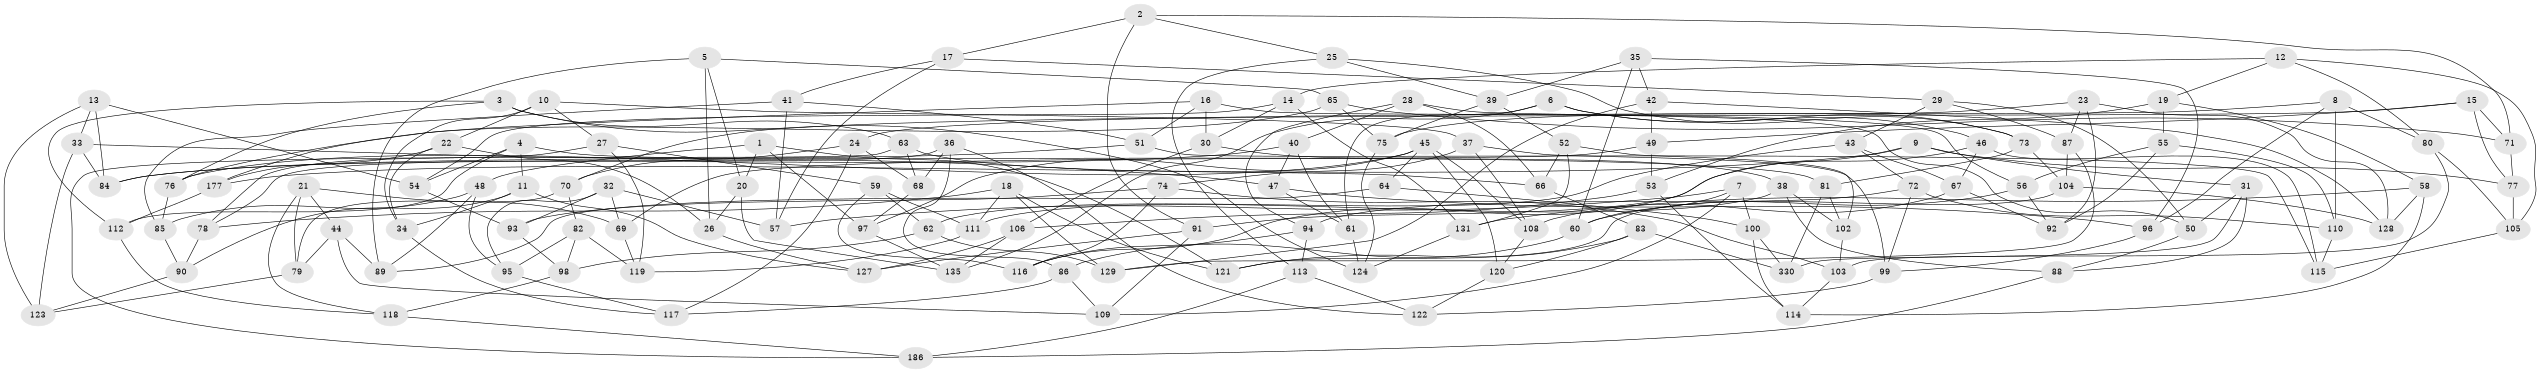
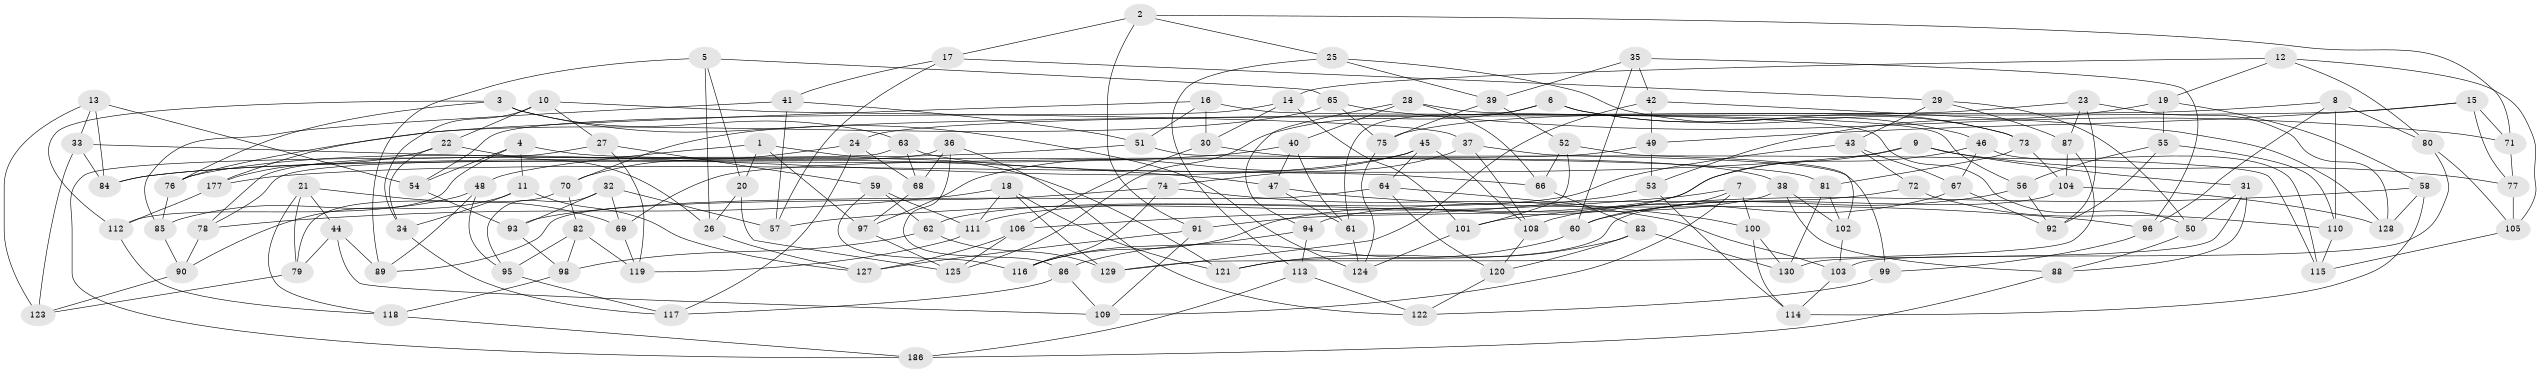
(1464, 190) -> (1435, 235)
(1463, 229) -> (1463, 229)
(1900, 229) -> none
(953, 272) -> (953, 272)
(1787, 272) -> (1787, 272)
